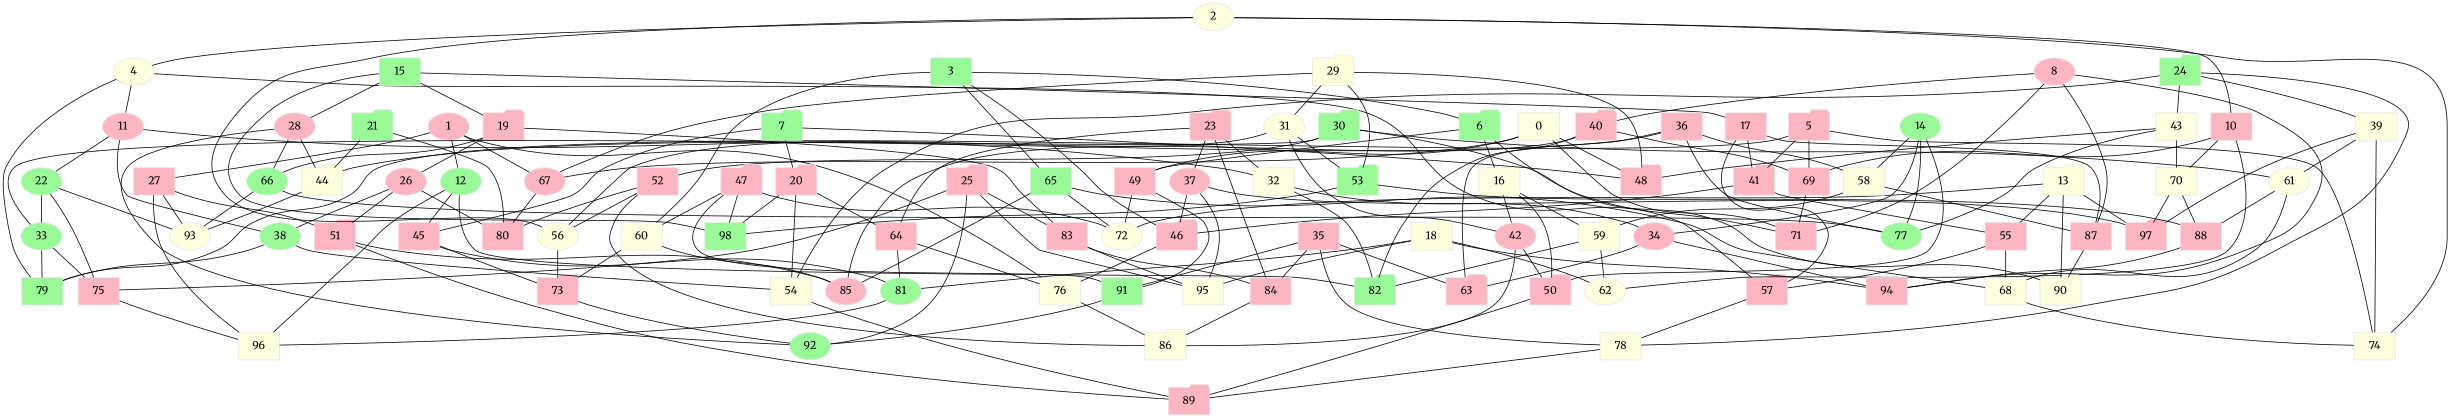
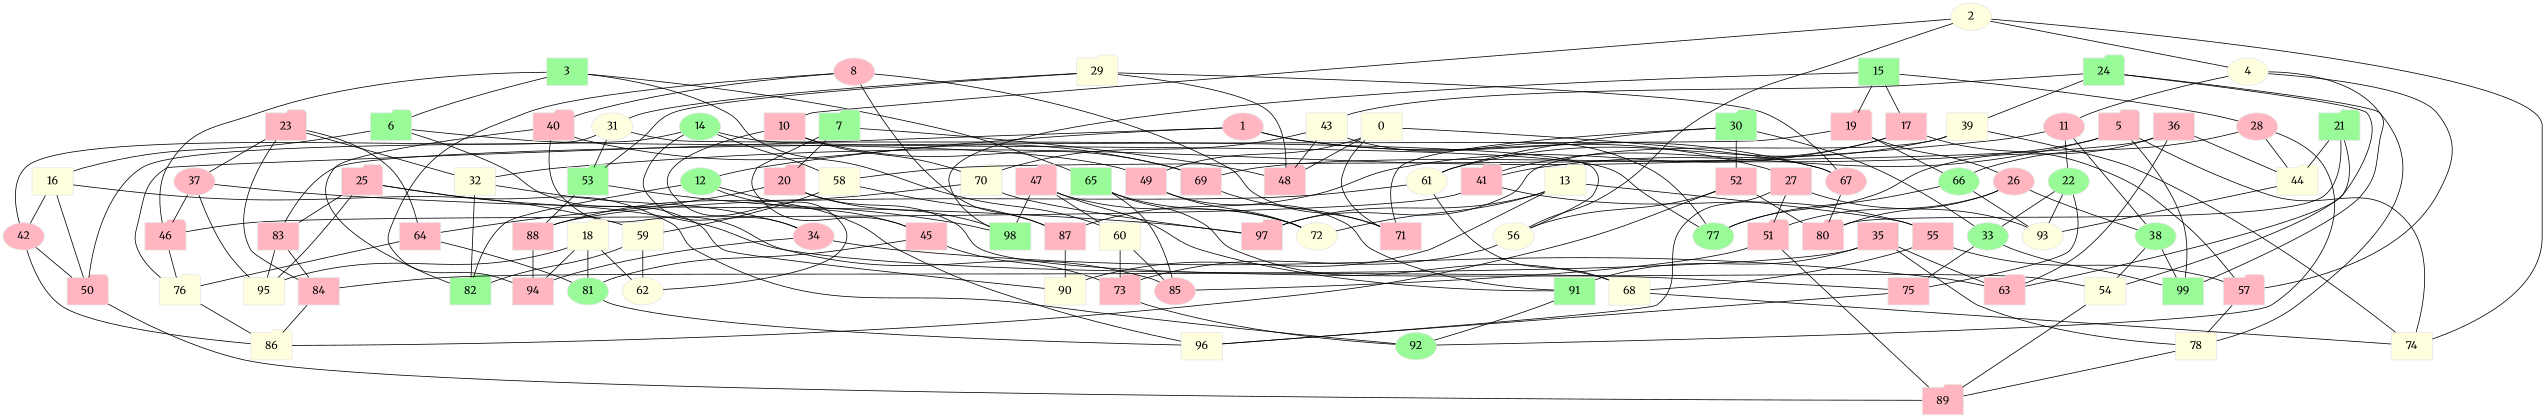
none -> (2214, 242)
(42, 291) -> (2183, 291)
